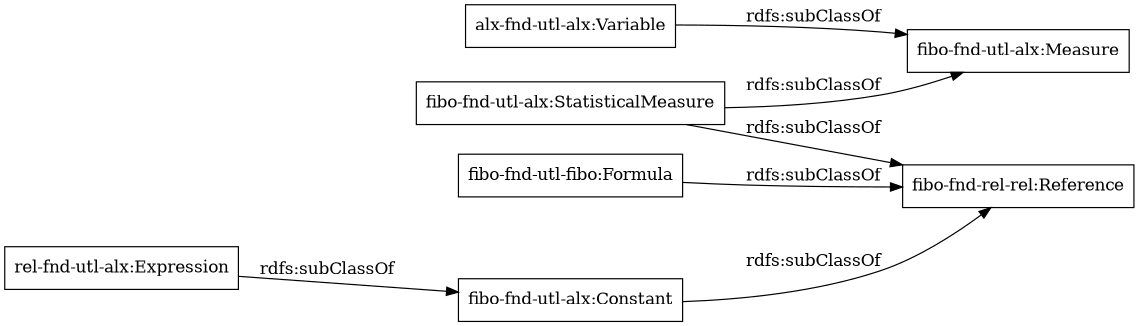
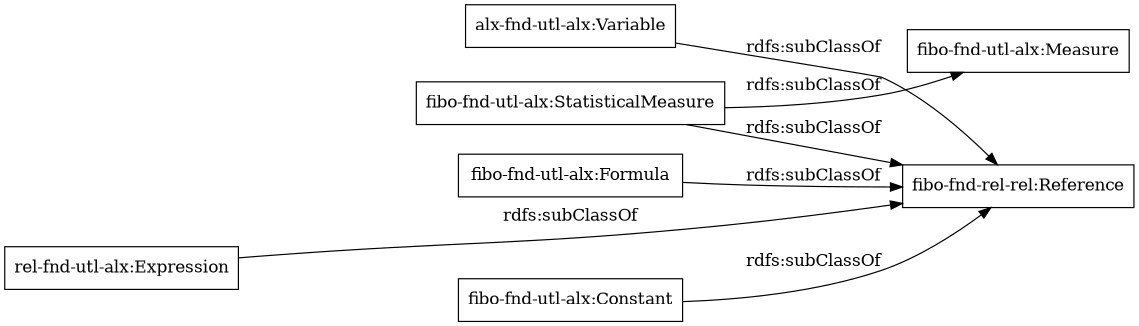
(786, 27) -> (845, 71)
(571, 176) -> (571, 176)
(343, 284) -> (565, 239)
